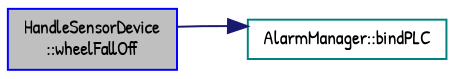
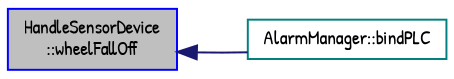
(202, 26) -> (222, 53)
